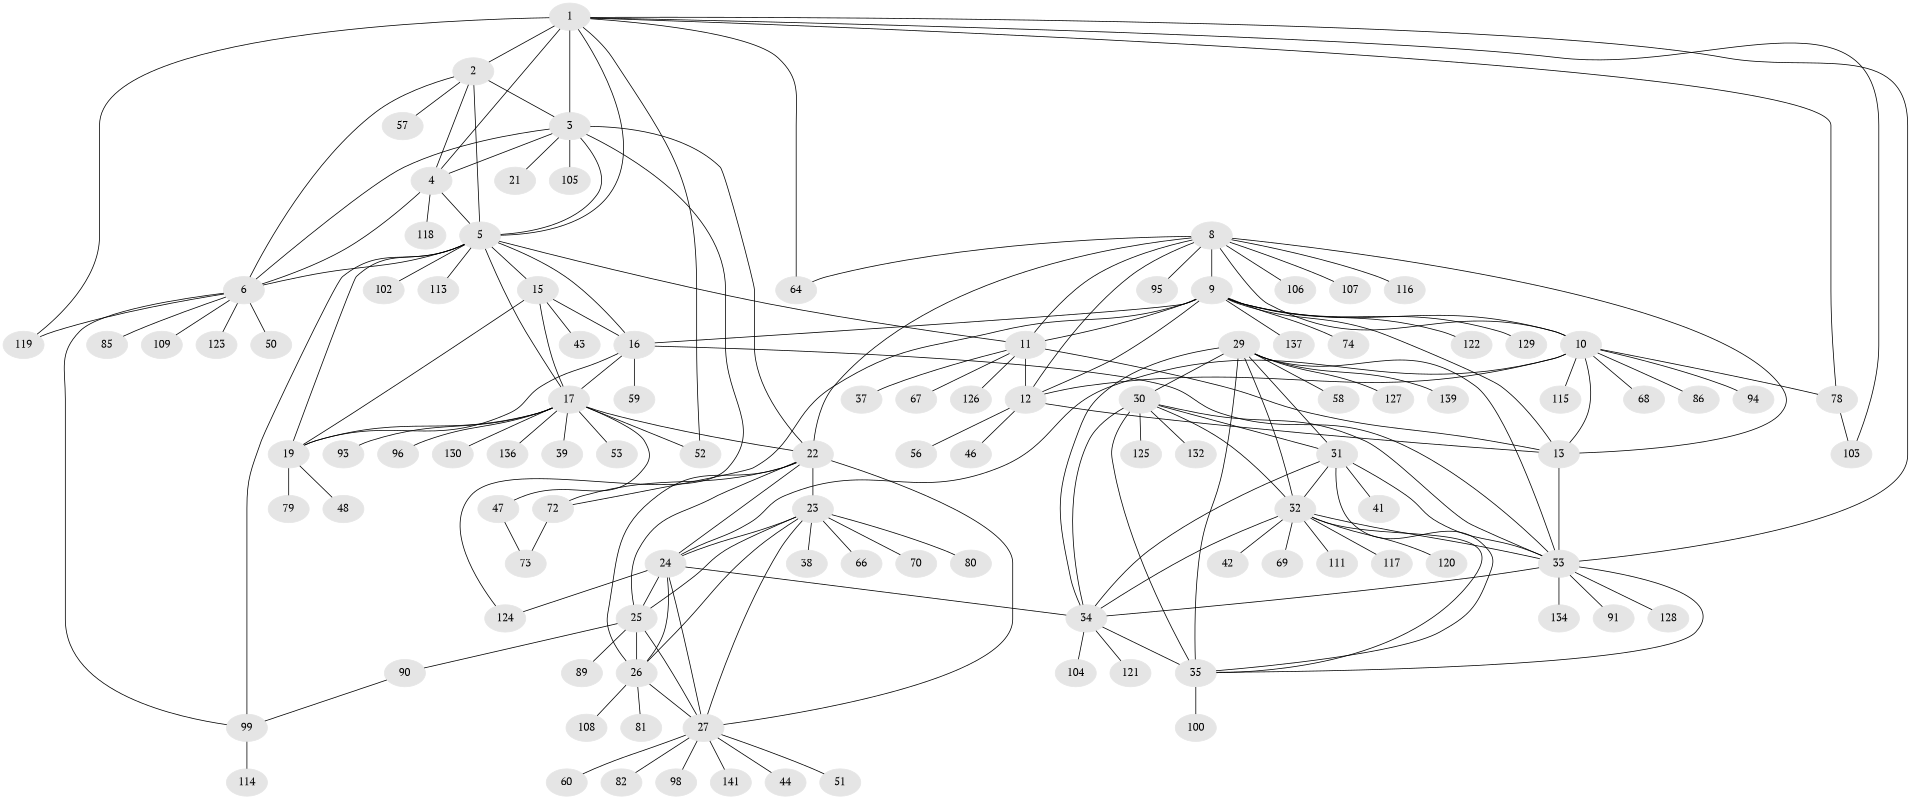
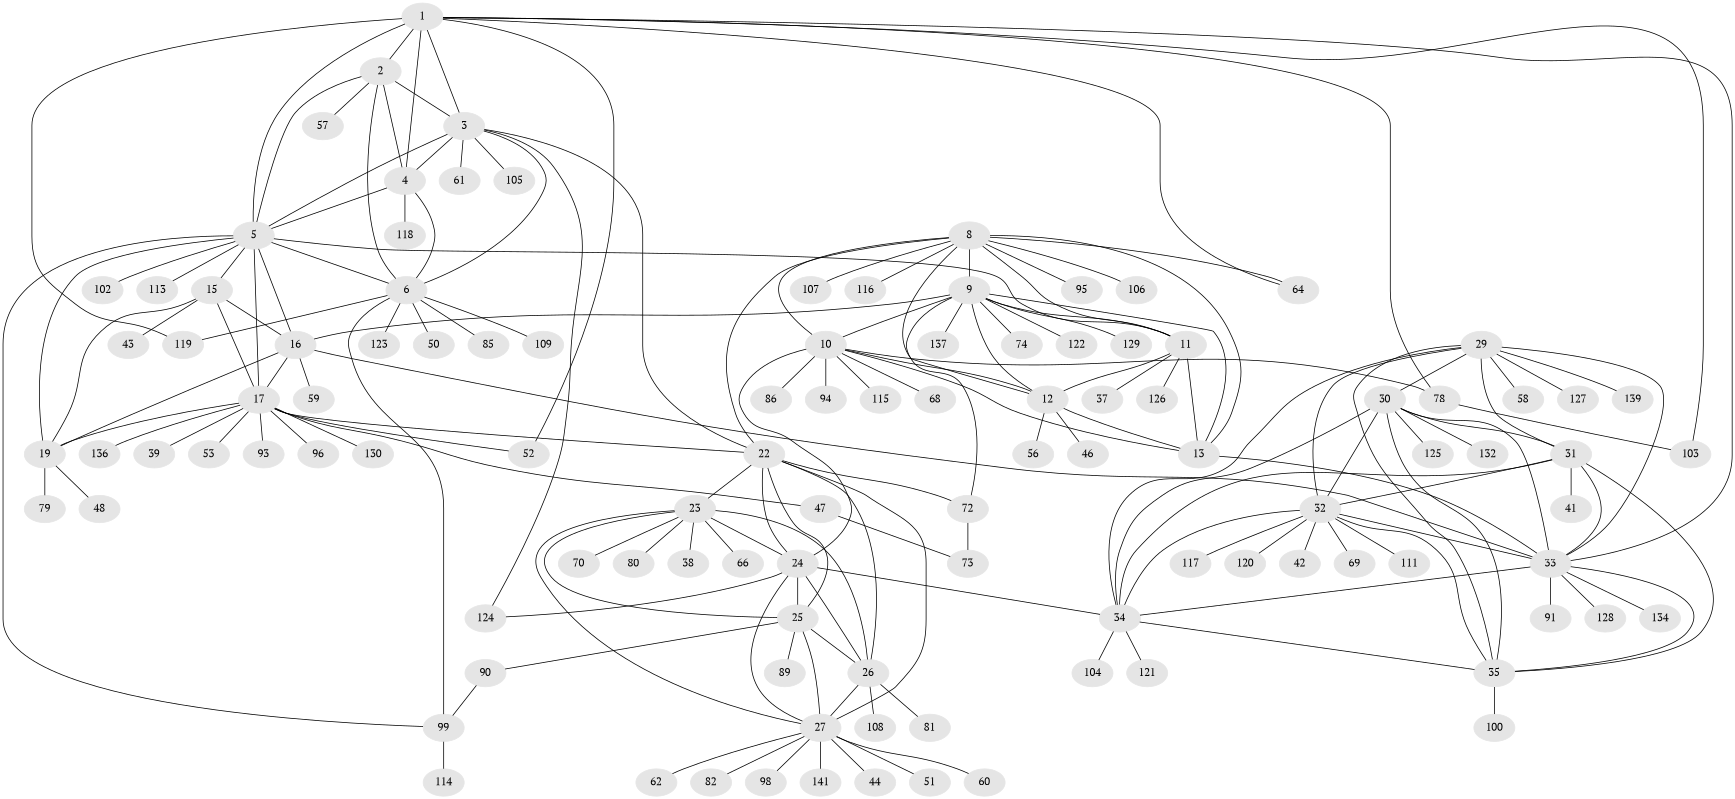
(515, 181) -> (460, 181)
(916, 400) -> none
none -> (656, 783)
